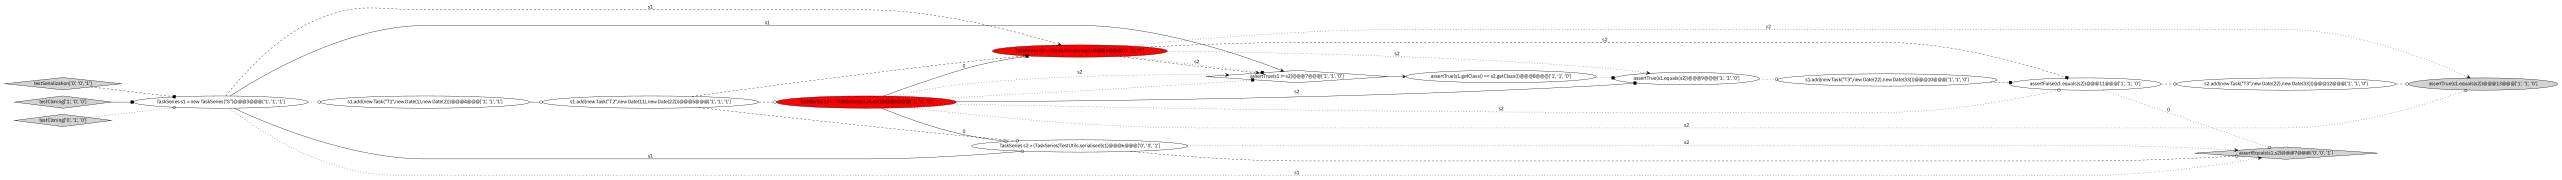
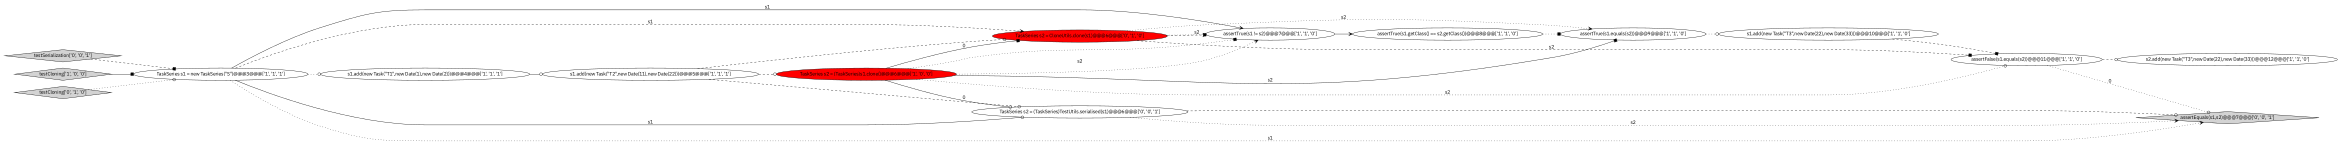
(1297, 77) -> (1270, 34)
(2483, 84) -> none
